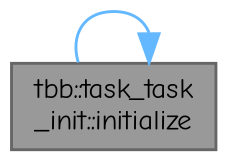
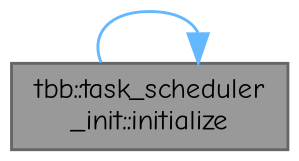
(114, 107) -> (150, 107)
